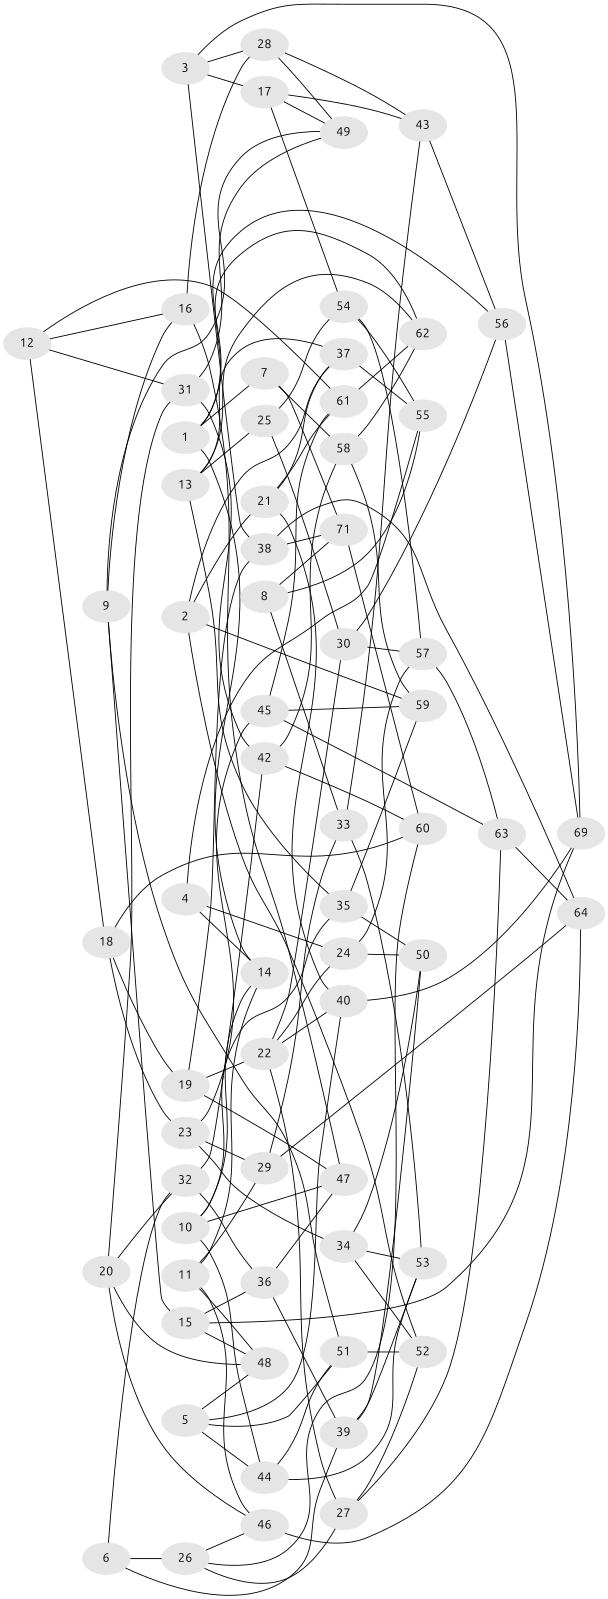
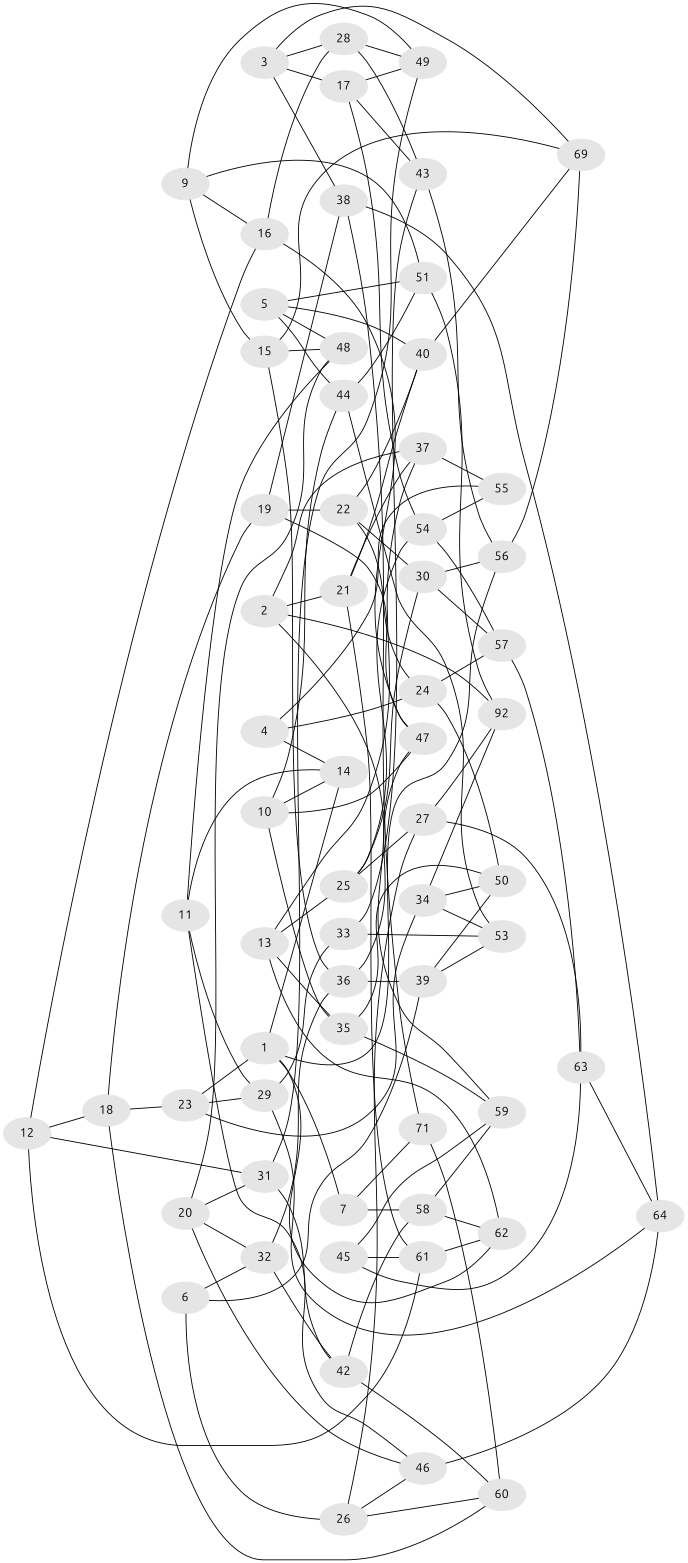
(265, 597) -> none
(225, 922) -> (225, 1077)
(301, 1285) -> (394, 844)
(423, 1352) -> (502, 714)
